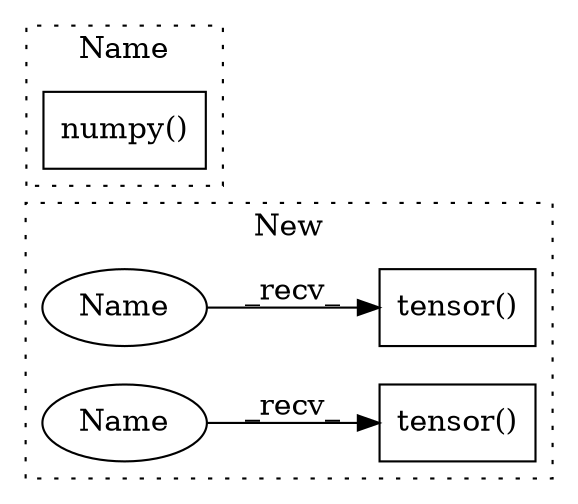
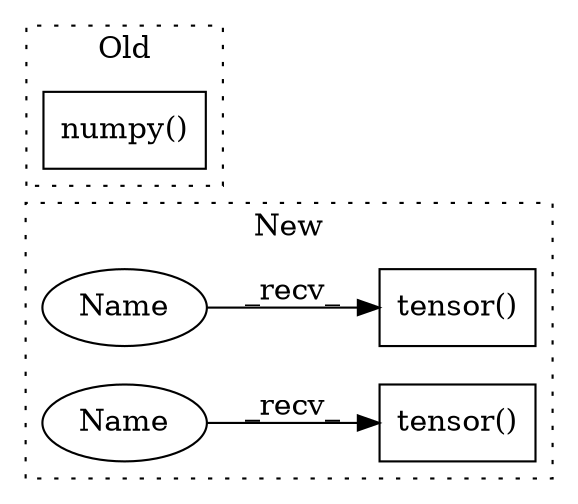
(125, 50) -> (125, 50)
